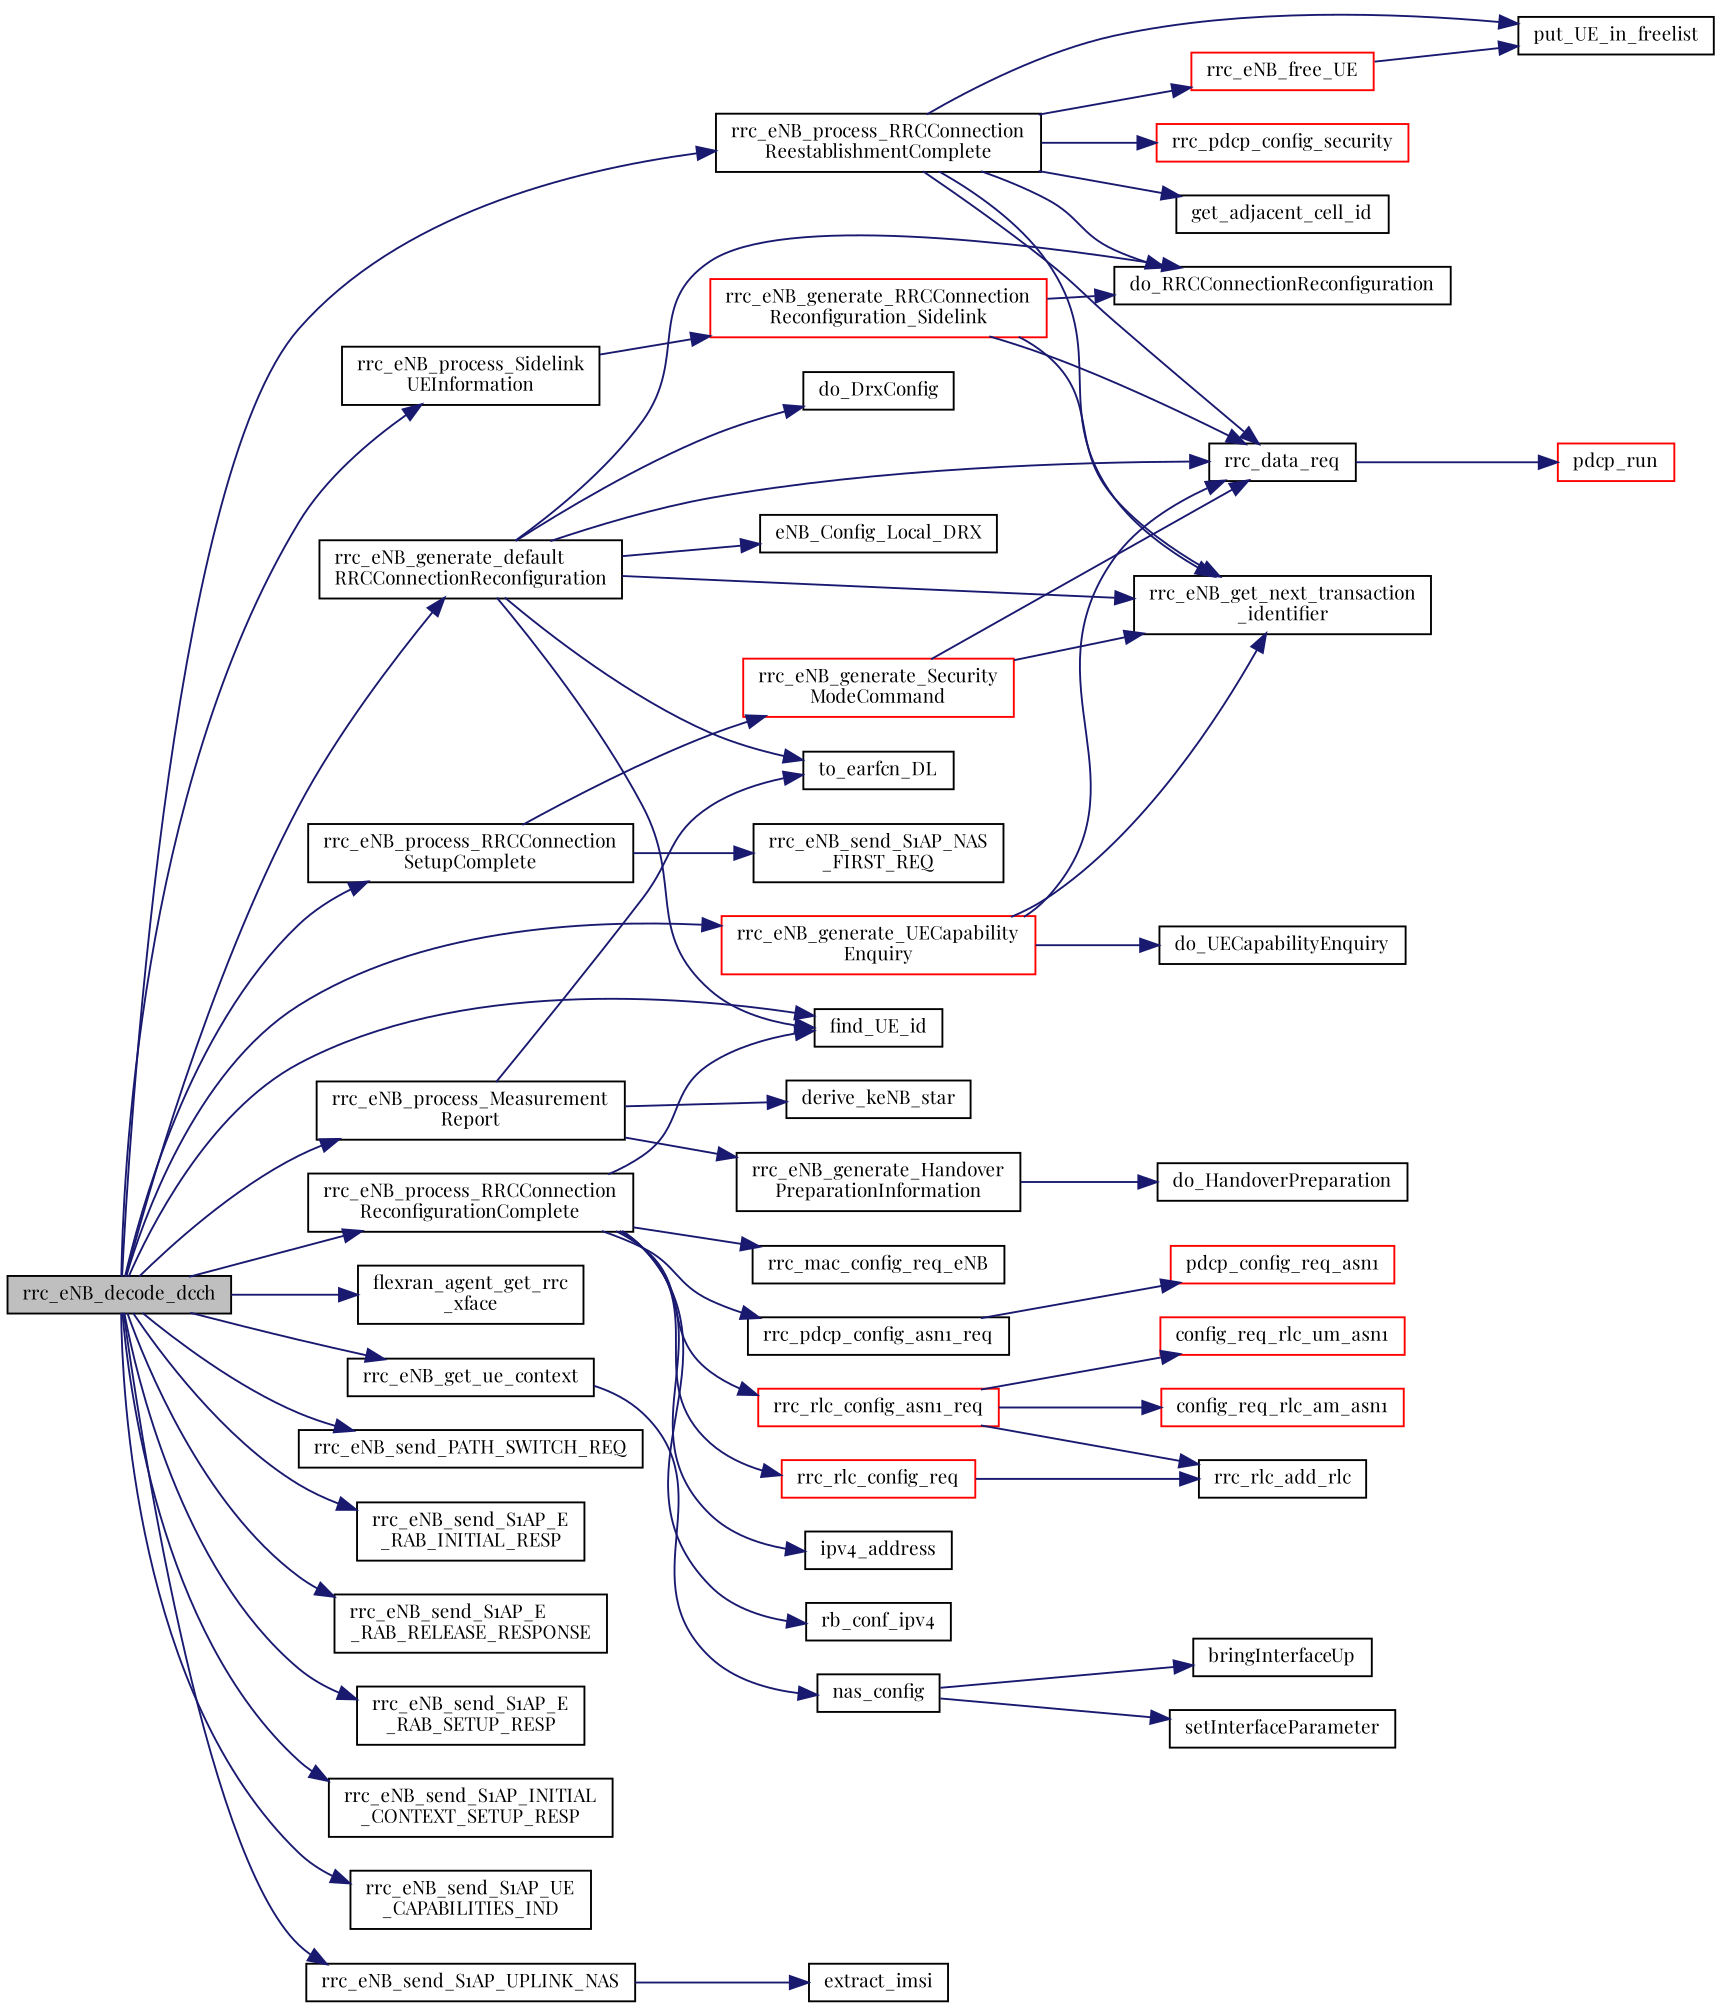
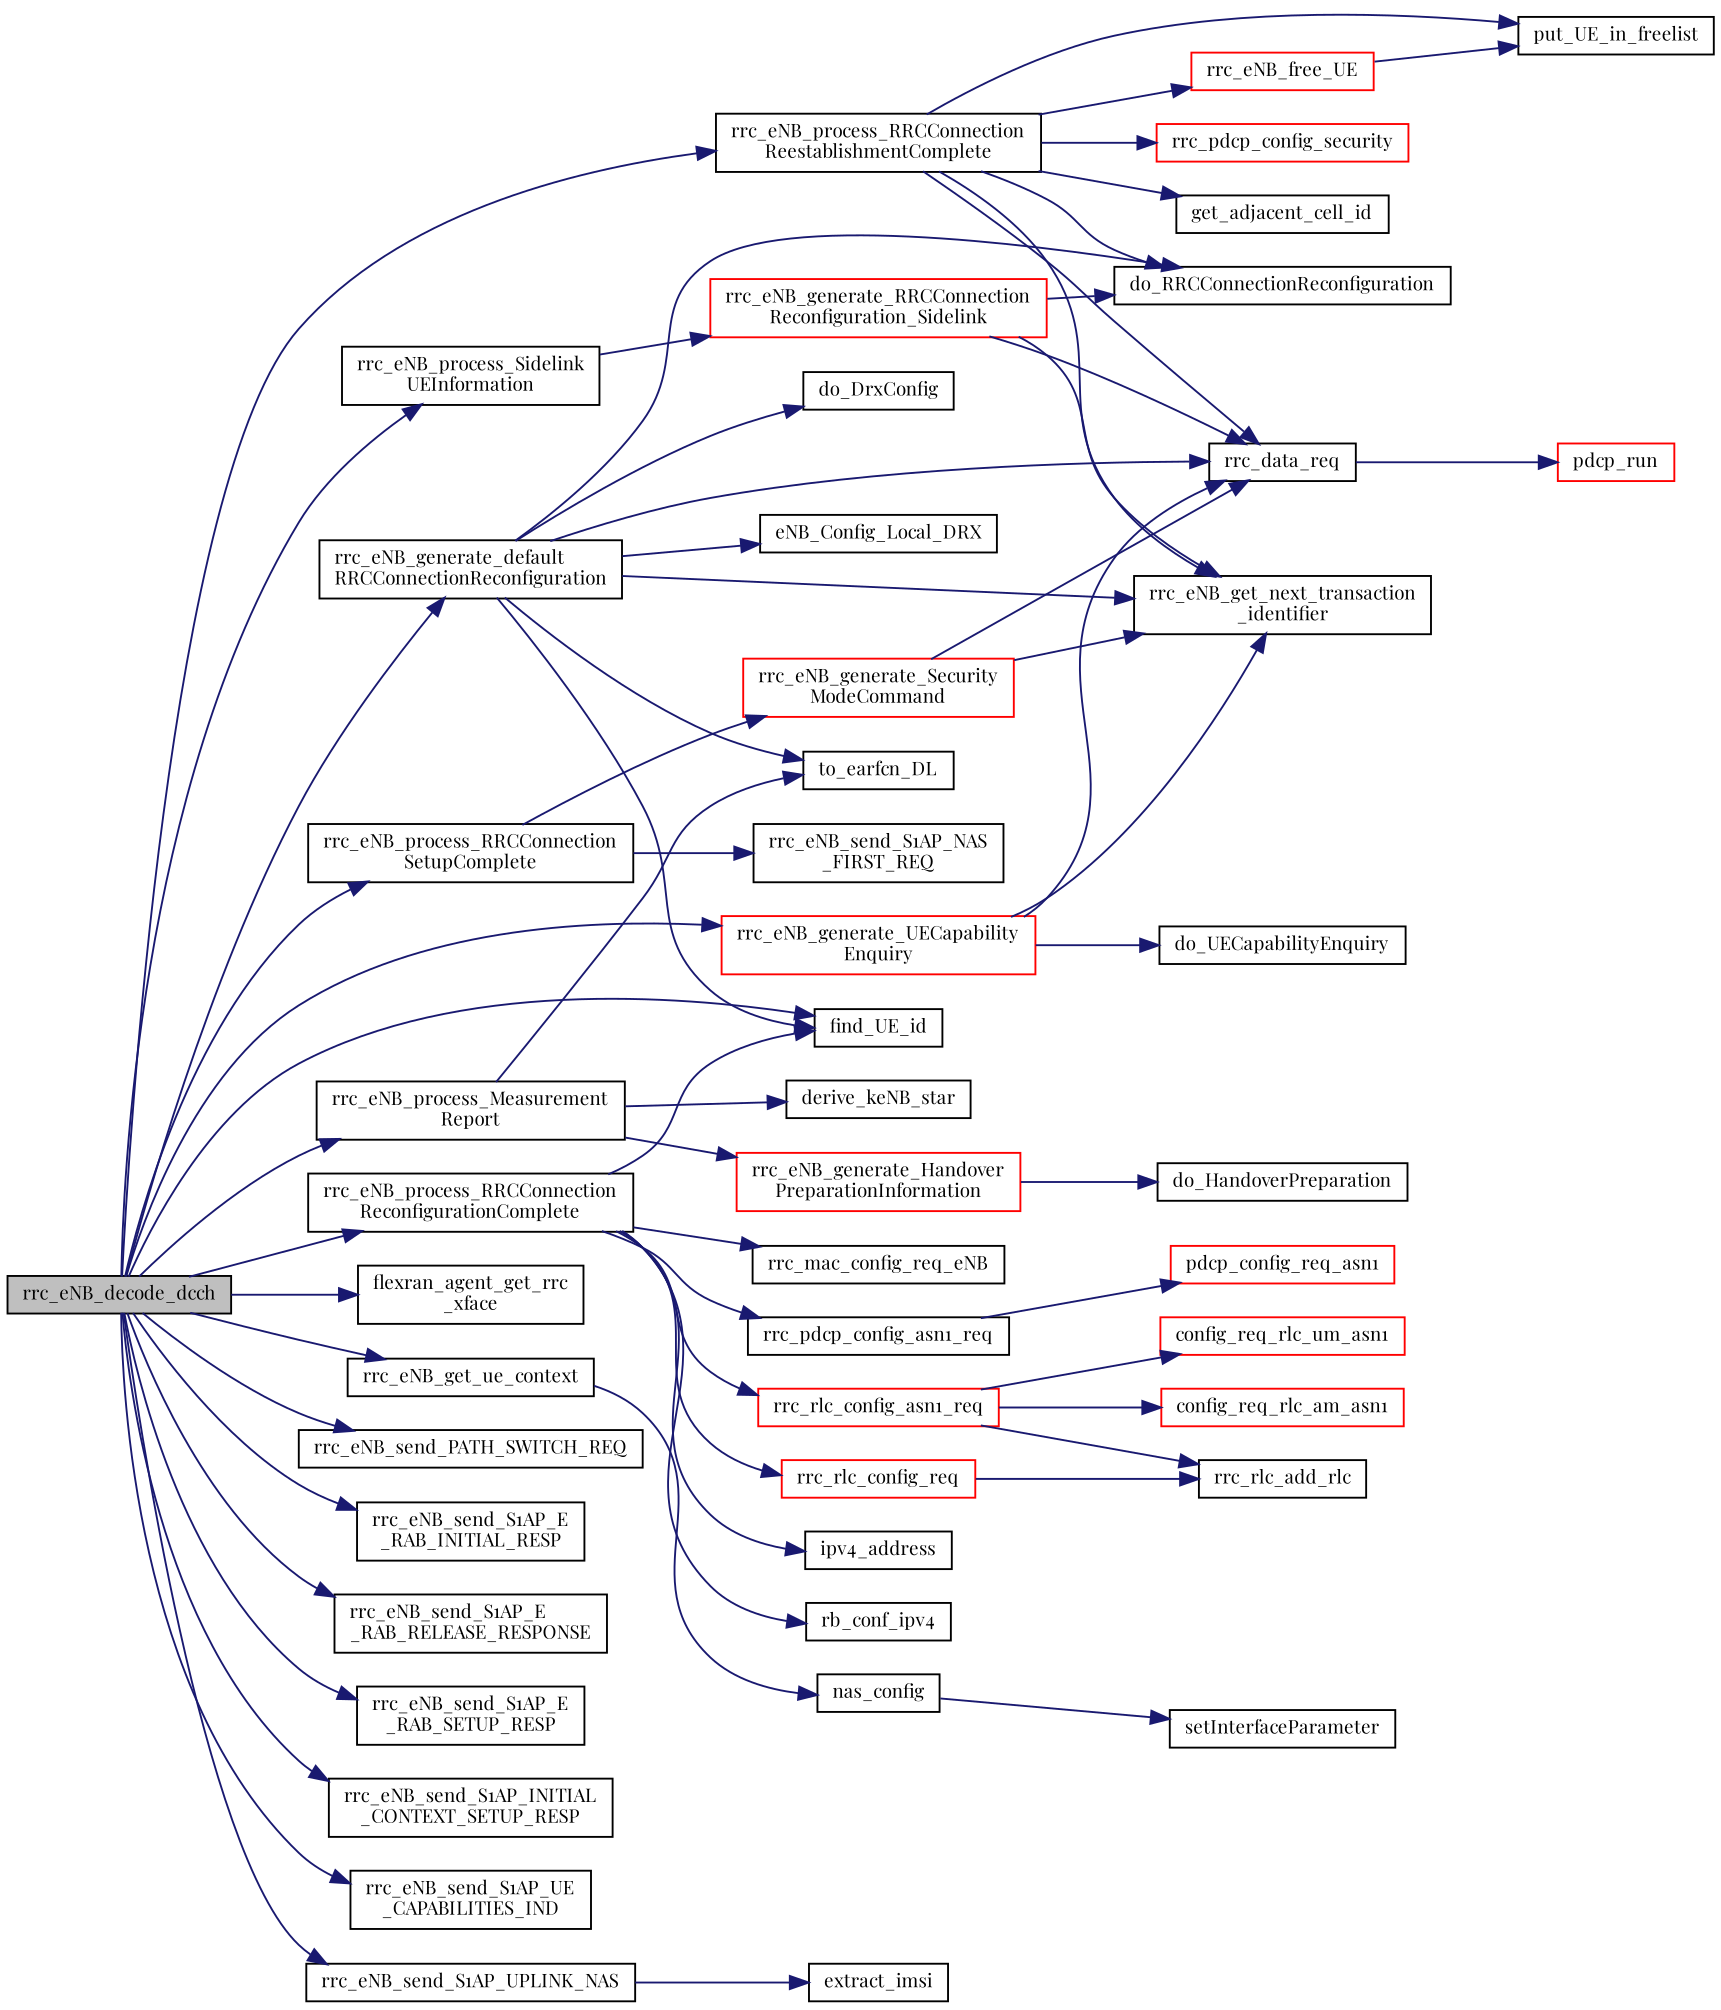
(879, 1182) -> (879, 1182)
(1283, 1657) -> none
